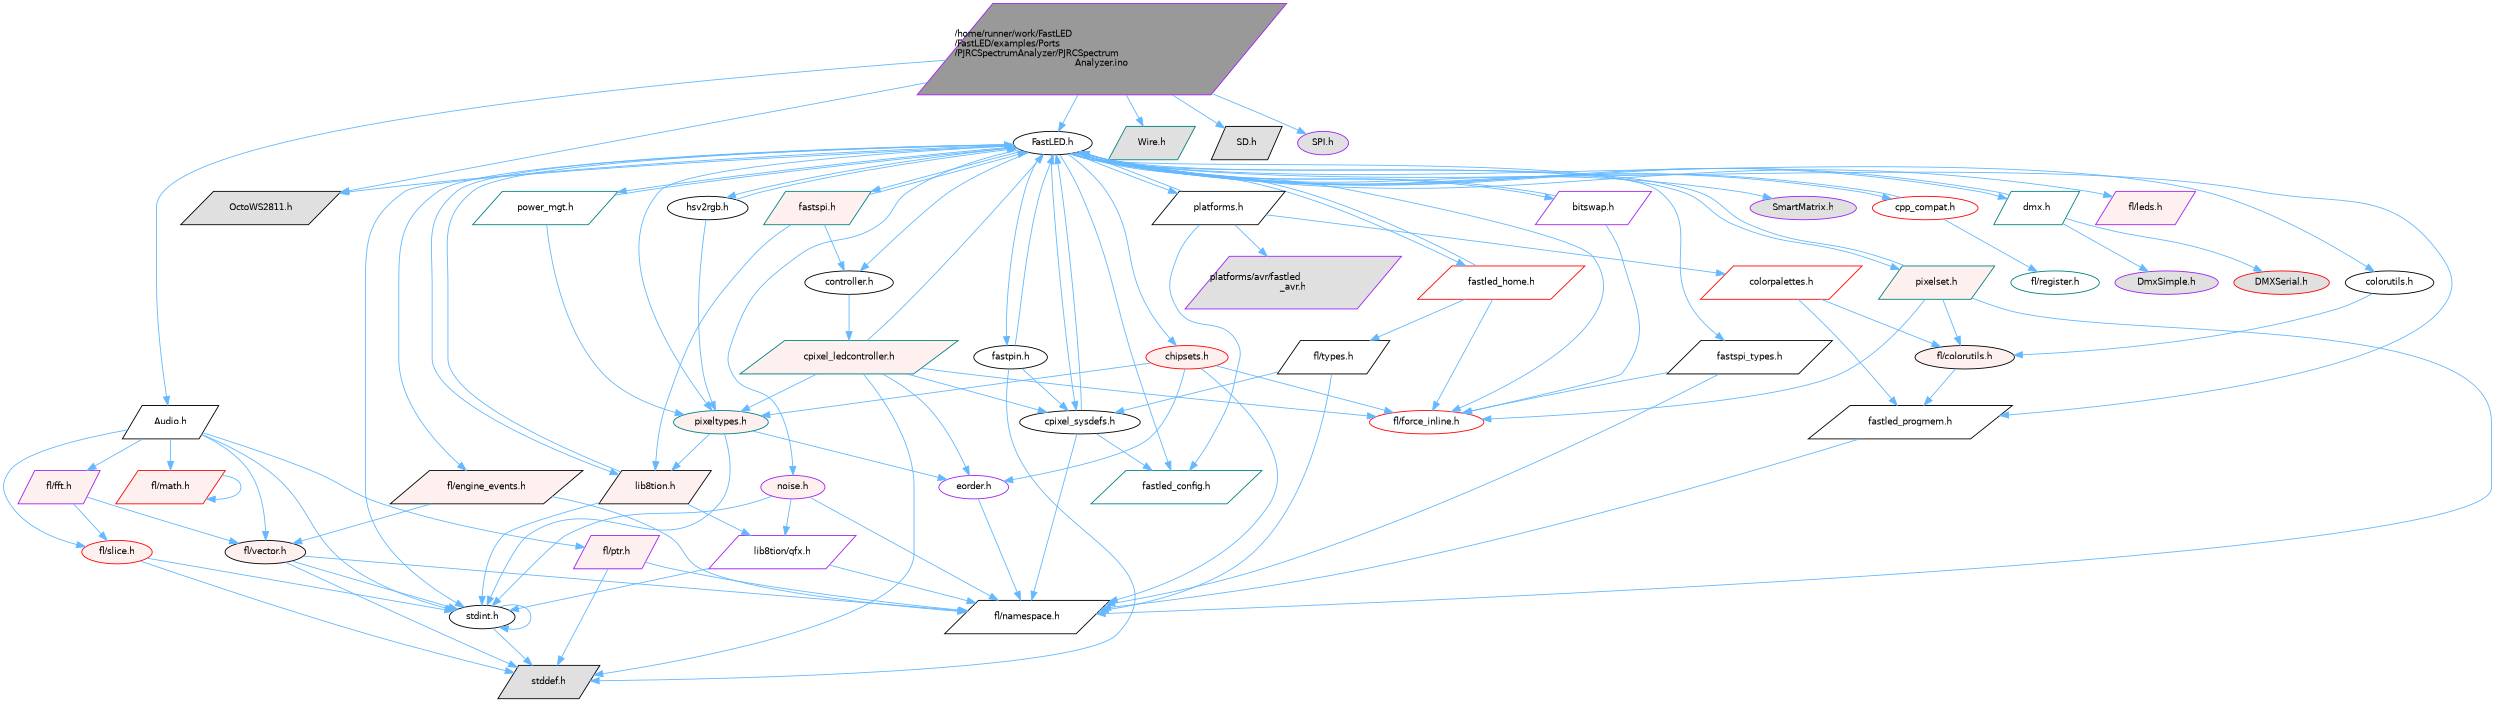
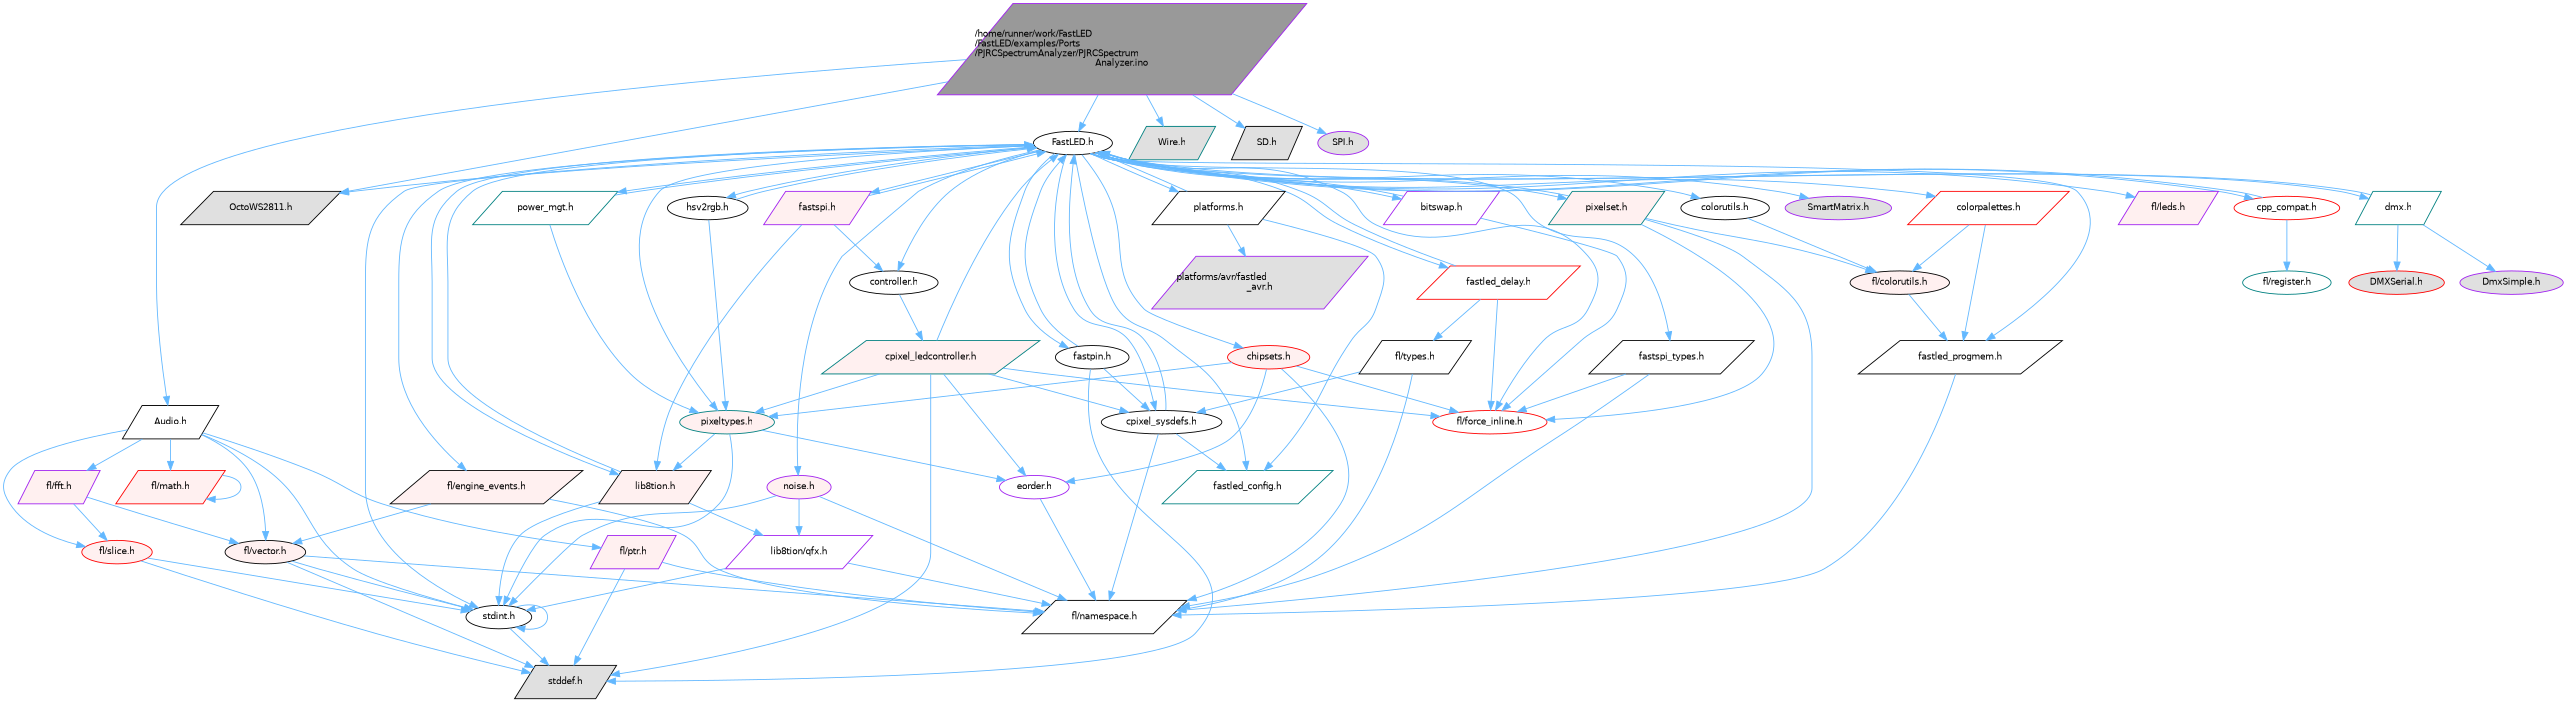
(817, 208) -> (817, 208)
(1491, 243) -> (1510, 185)
(1501, 283) -> (1499, 283)
